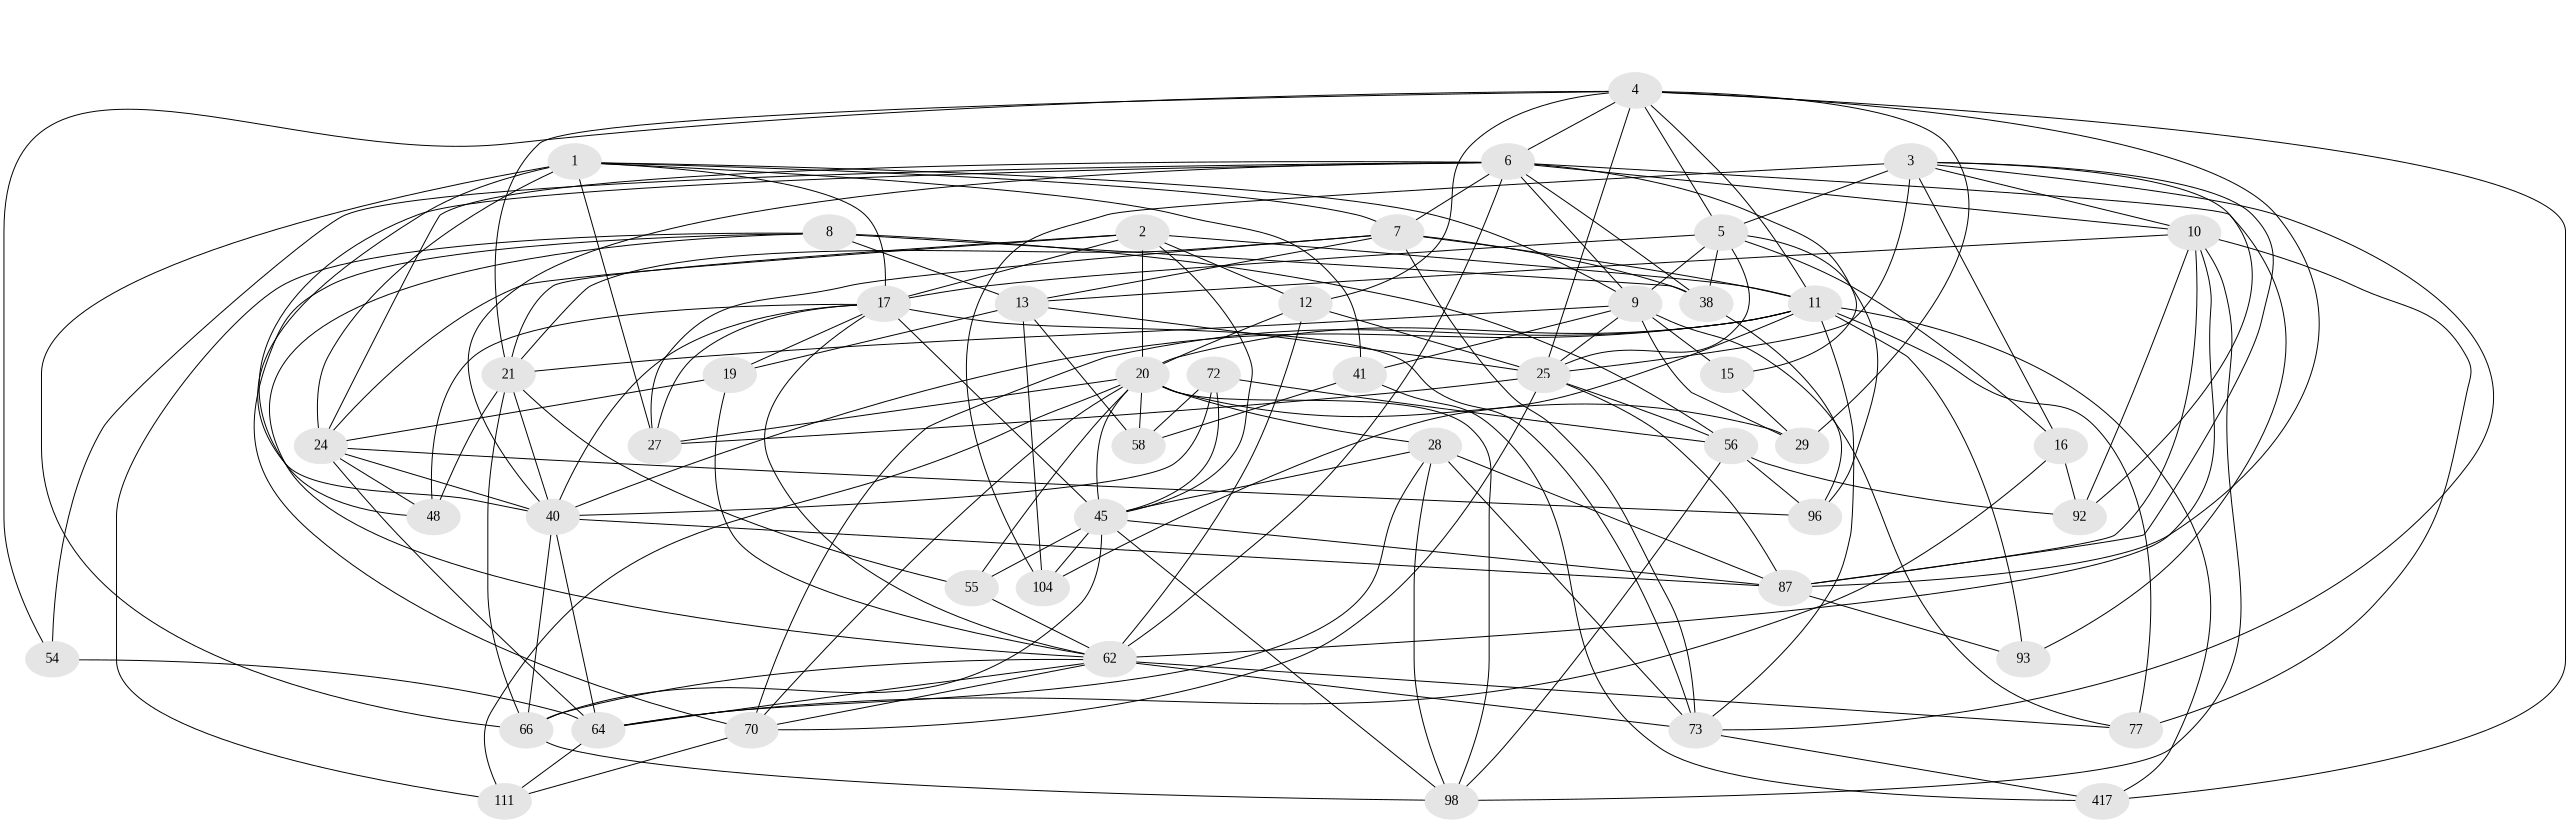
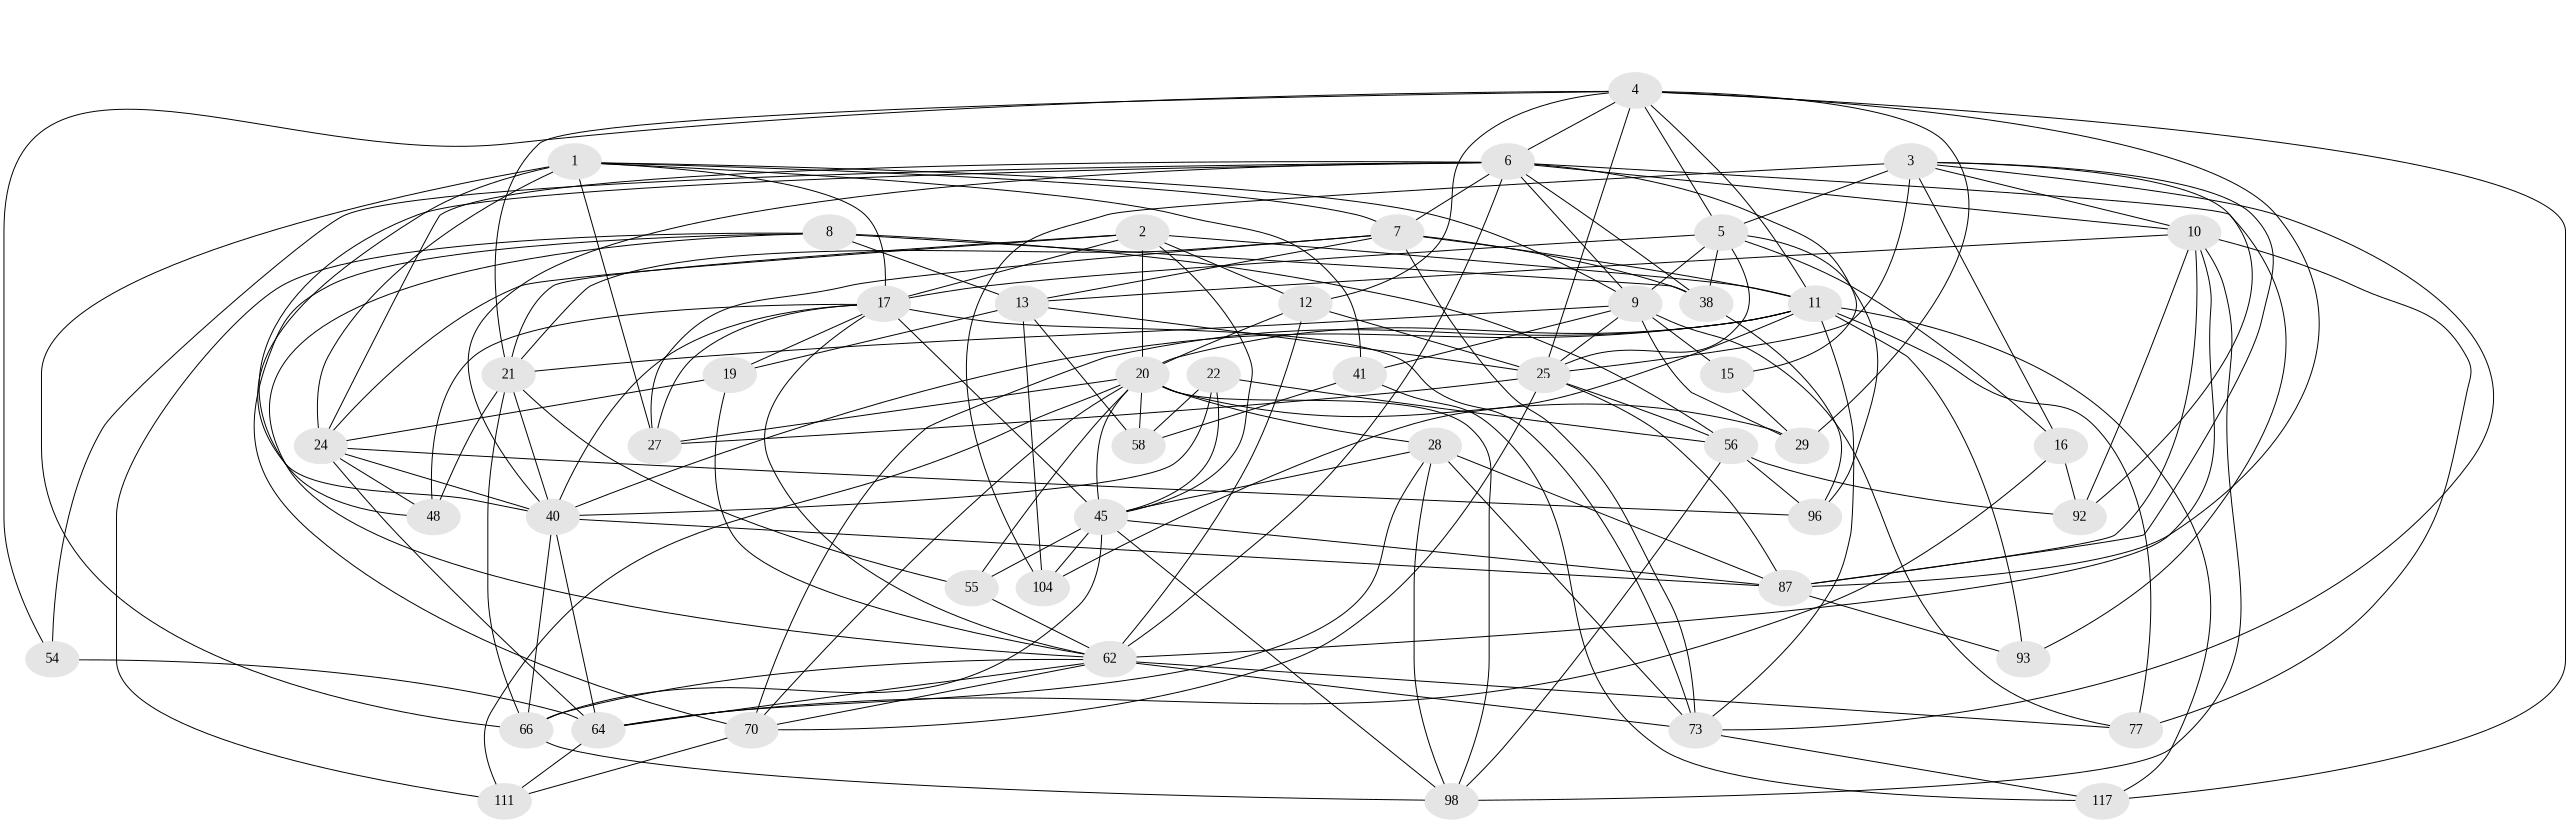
(1214, 375) -> (1214, 375)
(2102, 801) -> (2102, 801)
